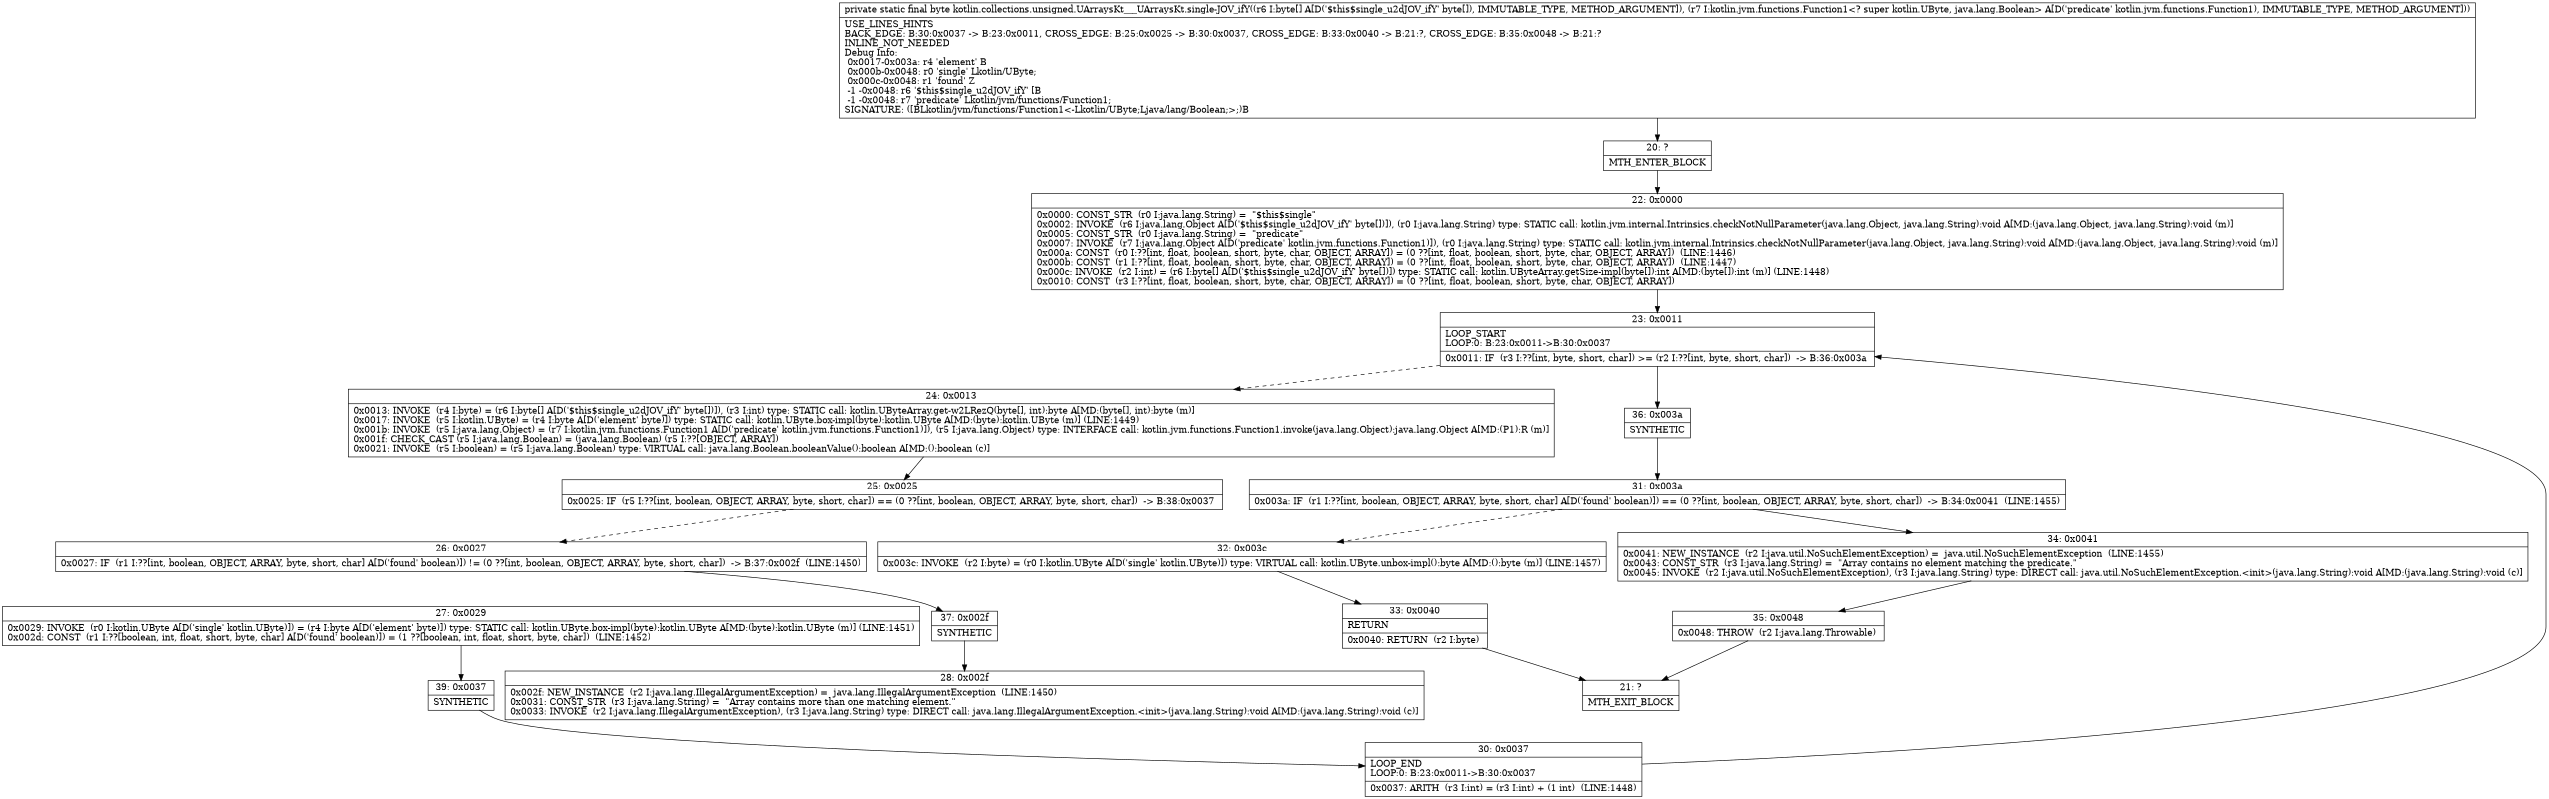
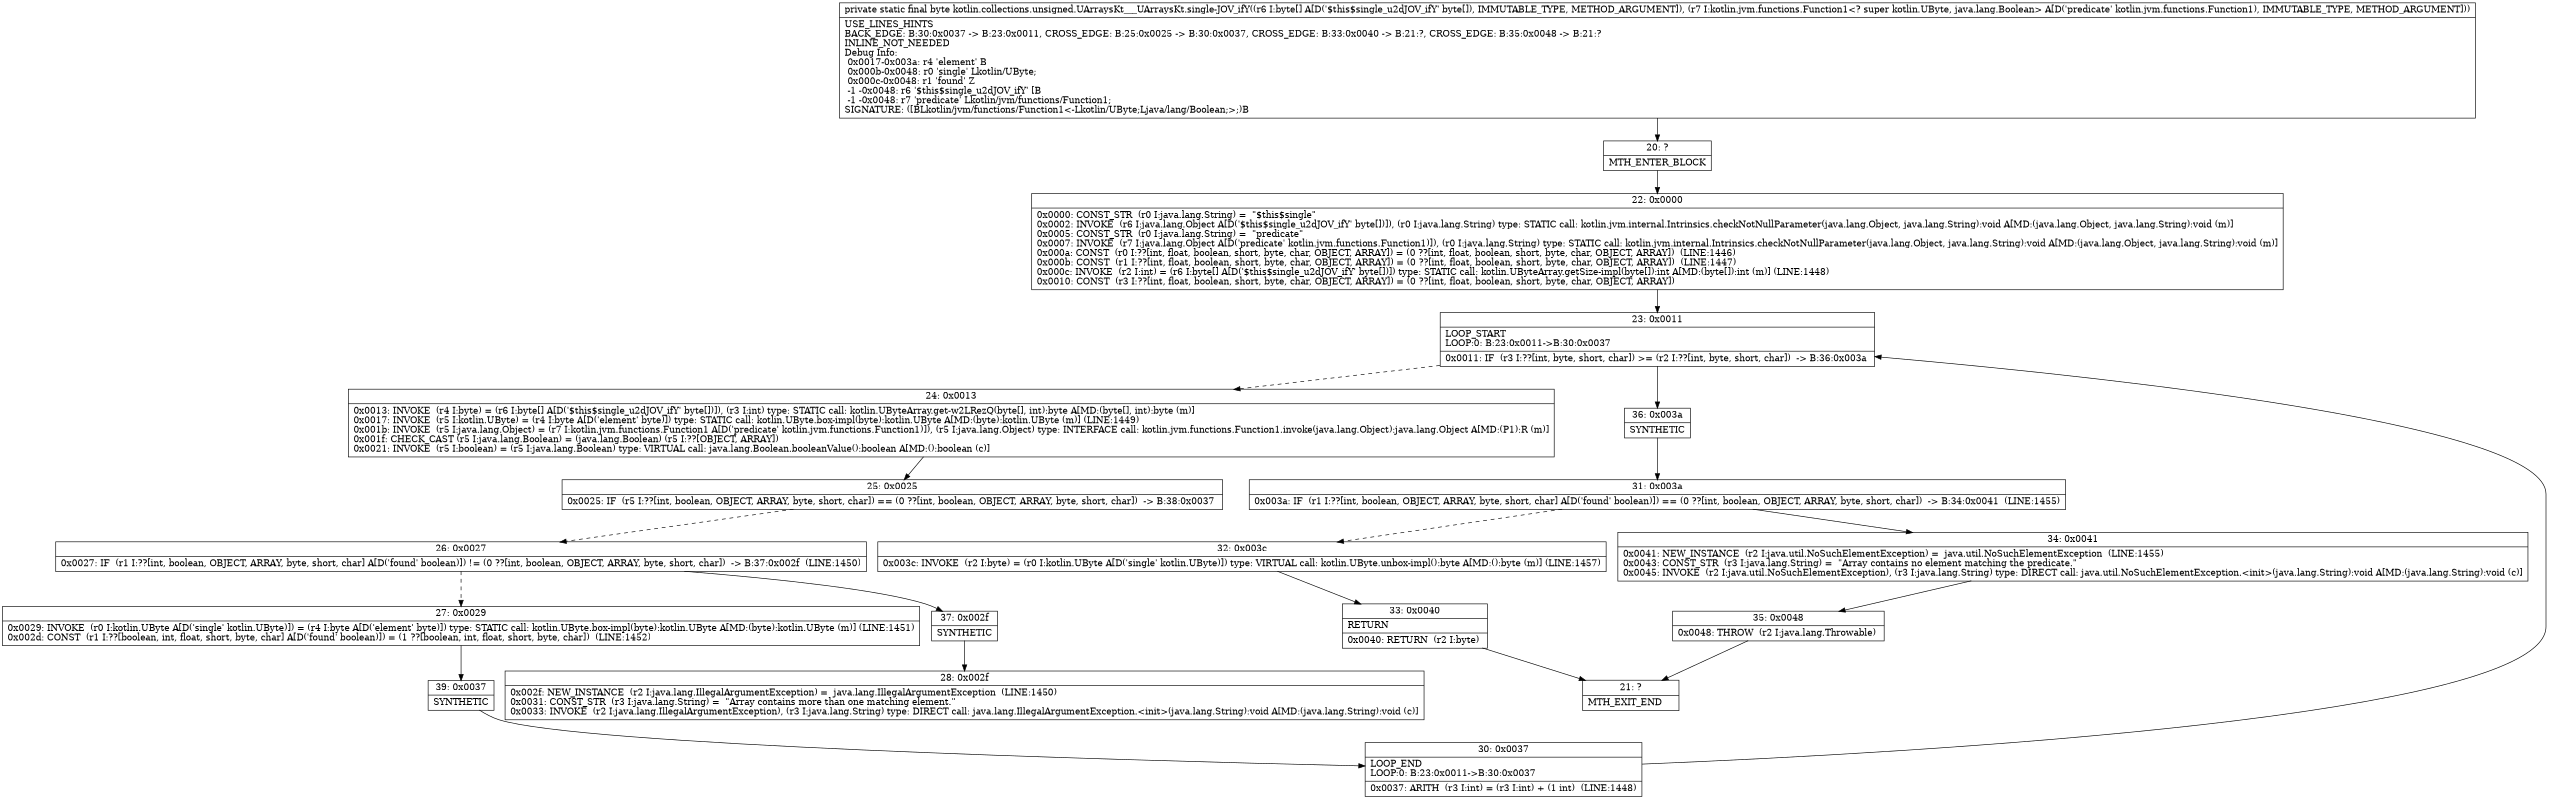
none -> (461, 586)
(1631, 703) -> (1625, 703)
